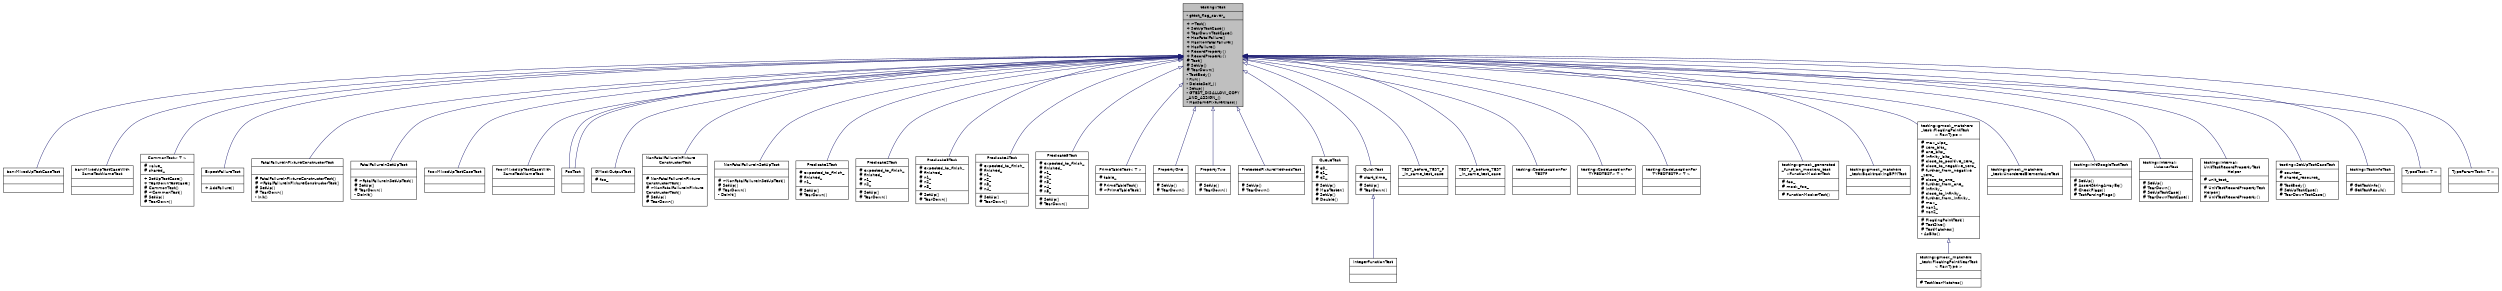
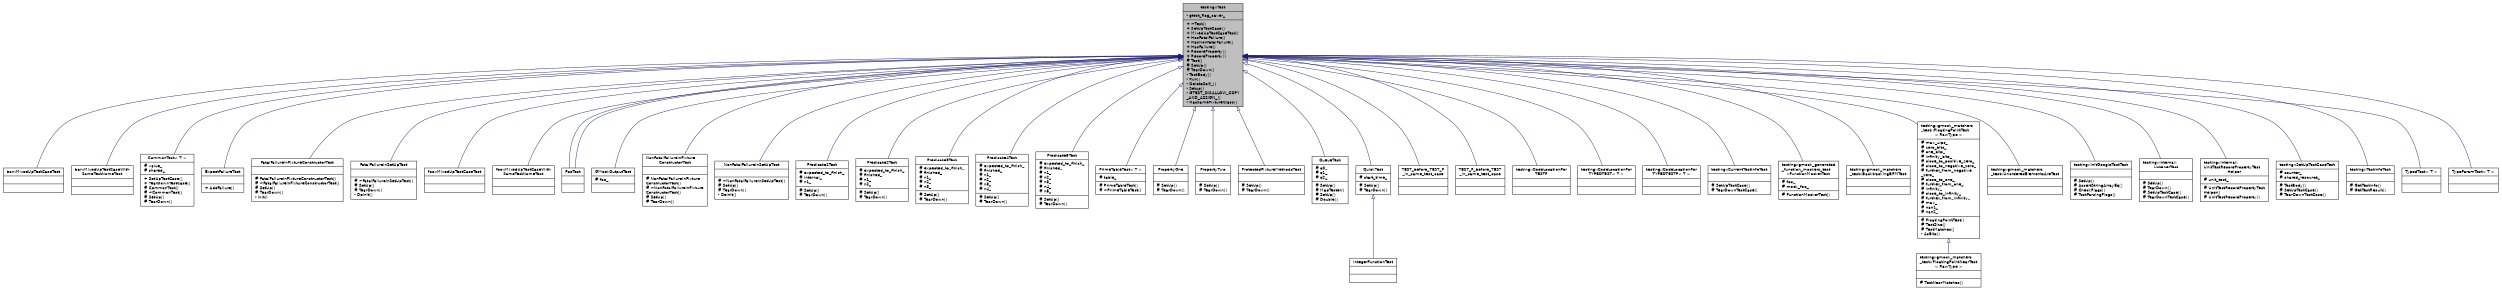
(1210, 33) -> (1213, 33)
(811, 177) -> (811, 177)
none -> (1739, 180)
